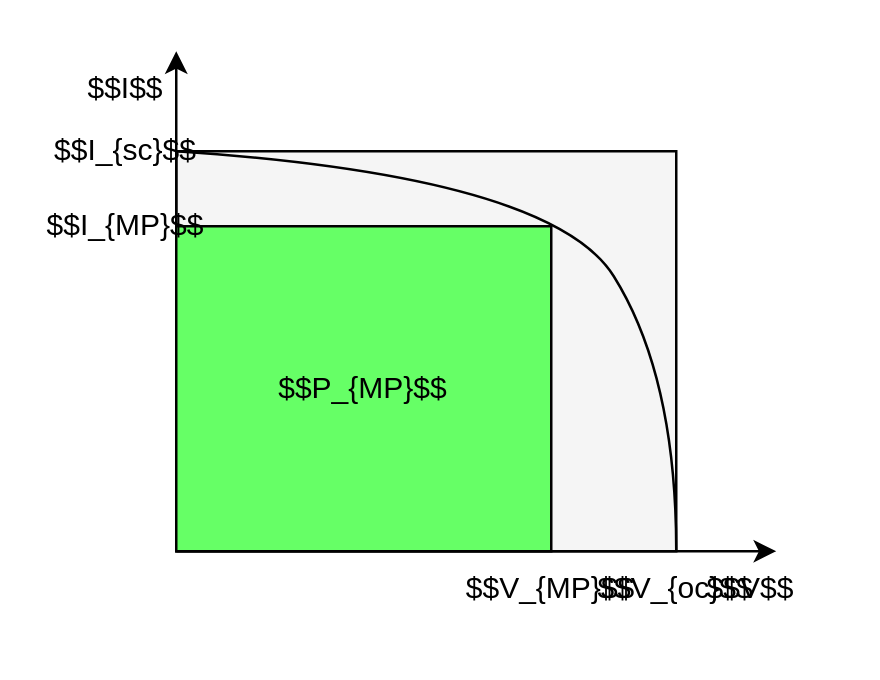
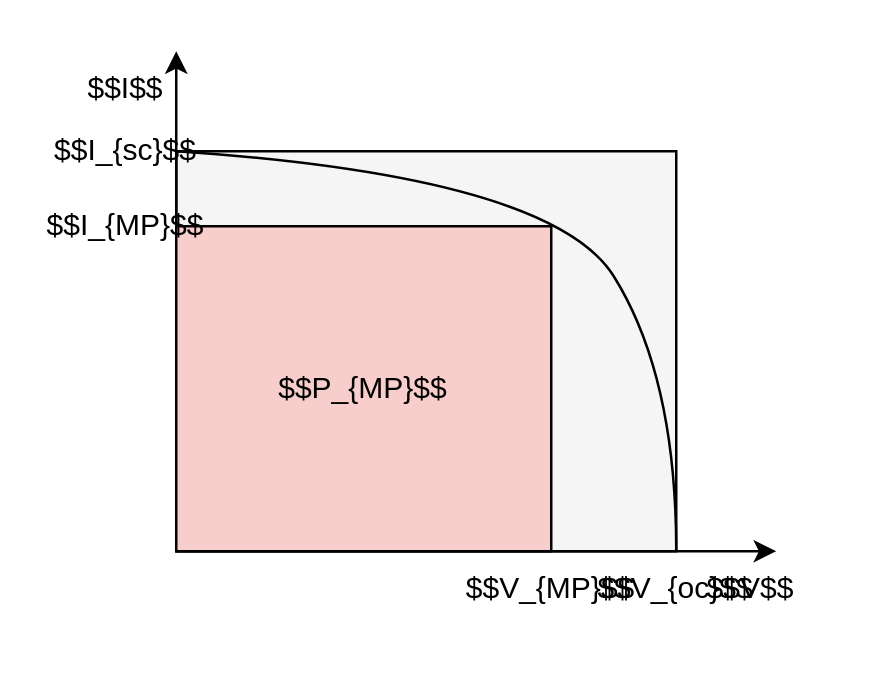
(364, 389) -> (364, 389)
